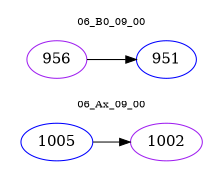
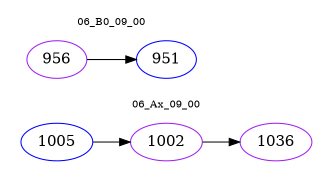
none -> (276, 142)
